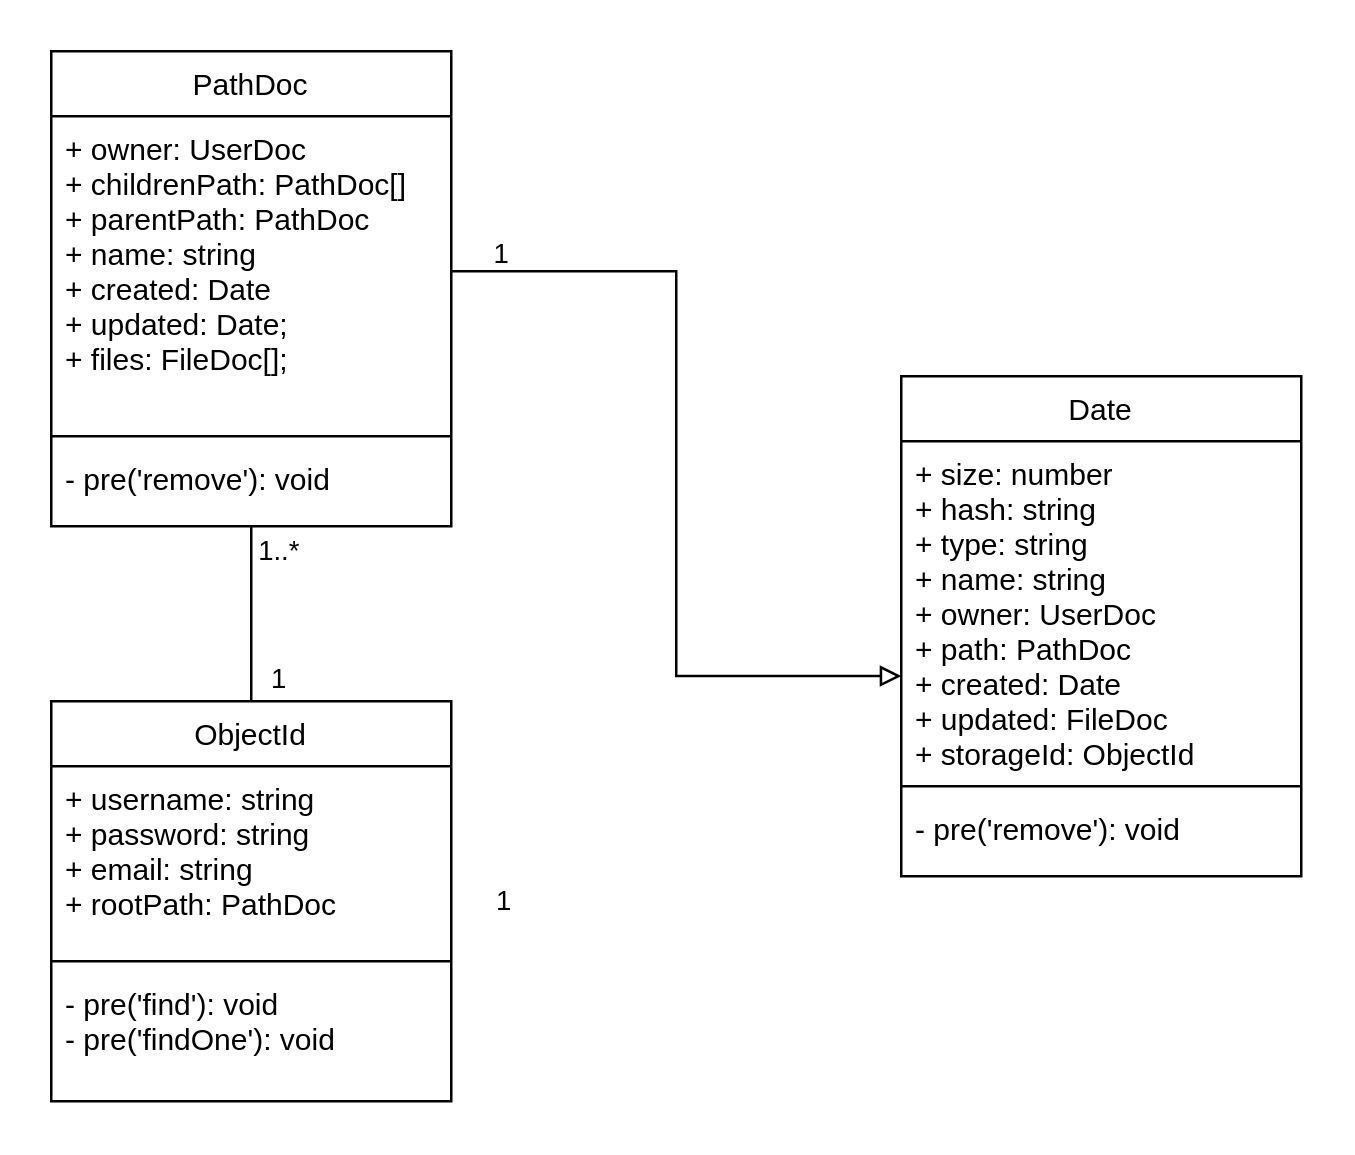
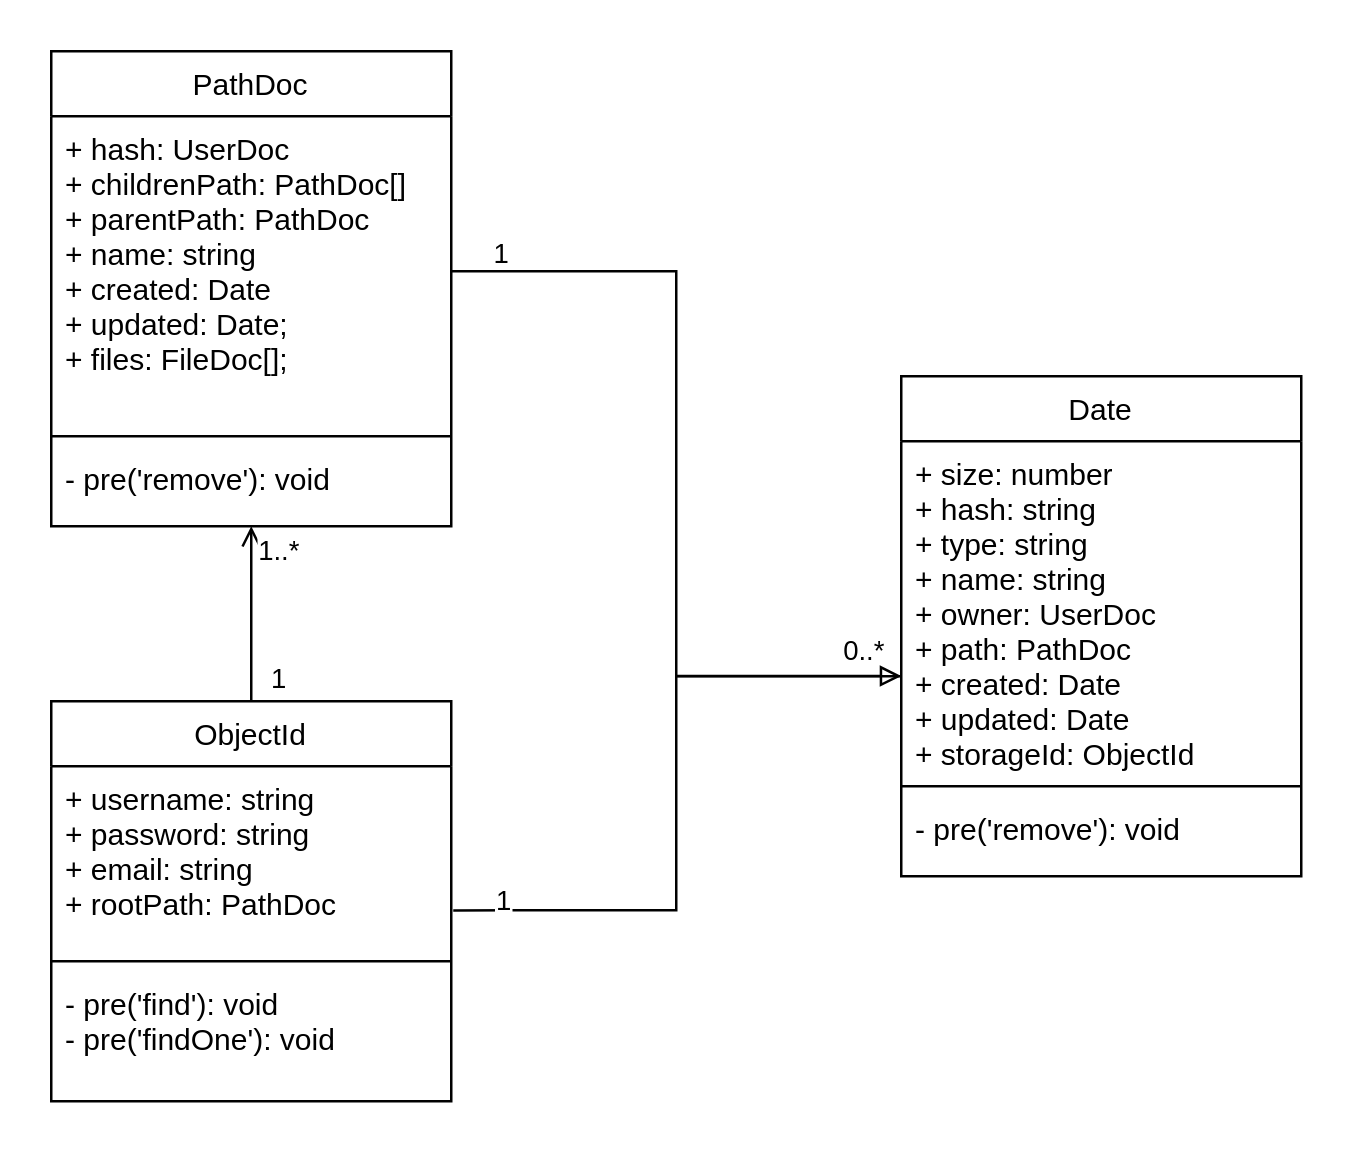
(188, 150) -> (179, 150)
(1017, 475) -> (1017, 475)
(251, 534) -> (251, 535)
none -> (676, 878)
